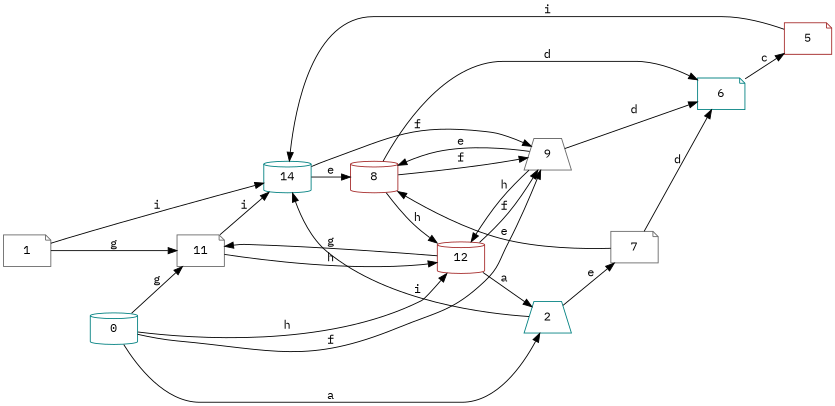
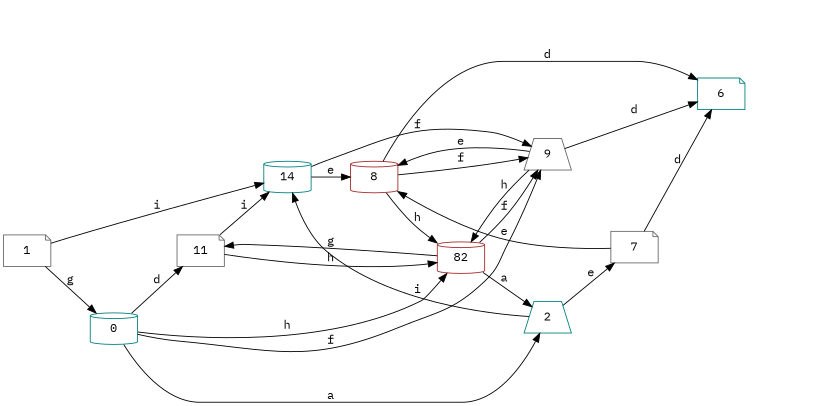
(808, 39) -> none
(109, 251) -> (67, 287)
(461, 258) -> (461, 258)
(157, 280) -> (157, 280)
